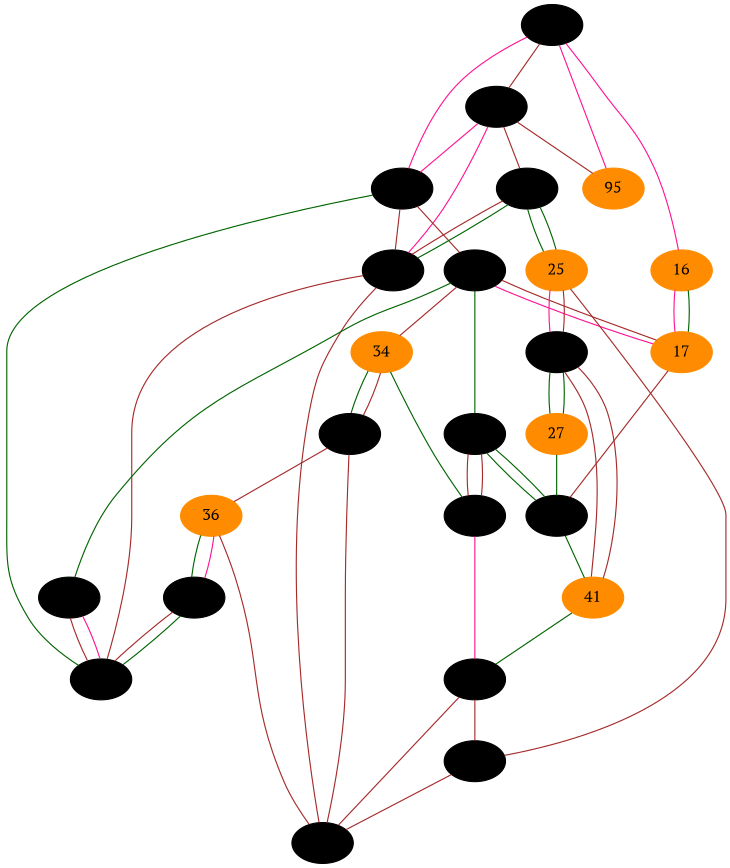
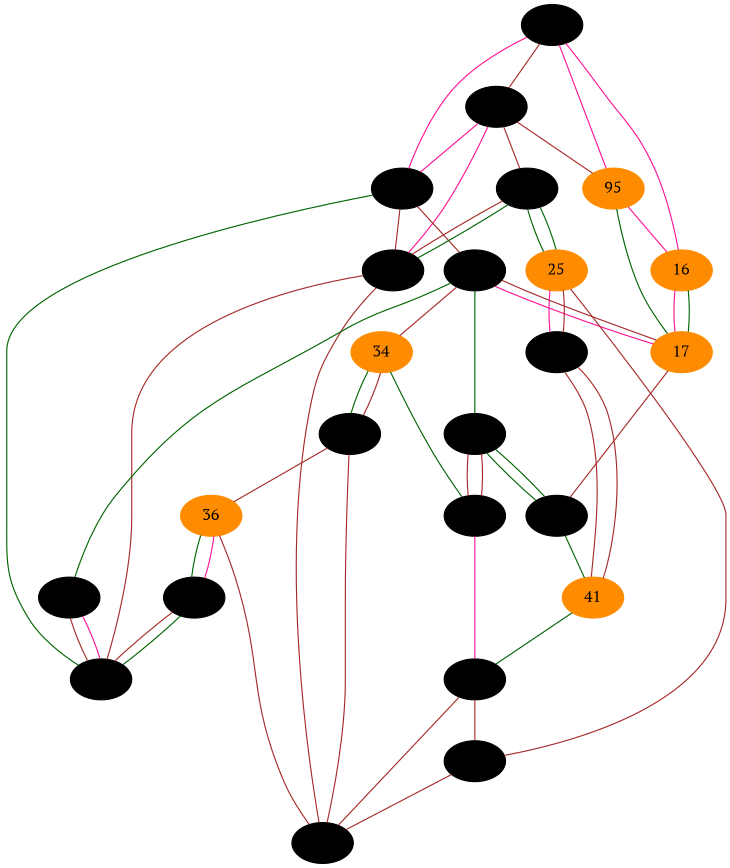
none -> (648, 230)
none -> (634, 275)
(557, 434) -> none
